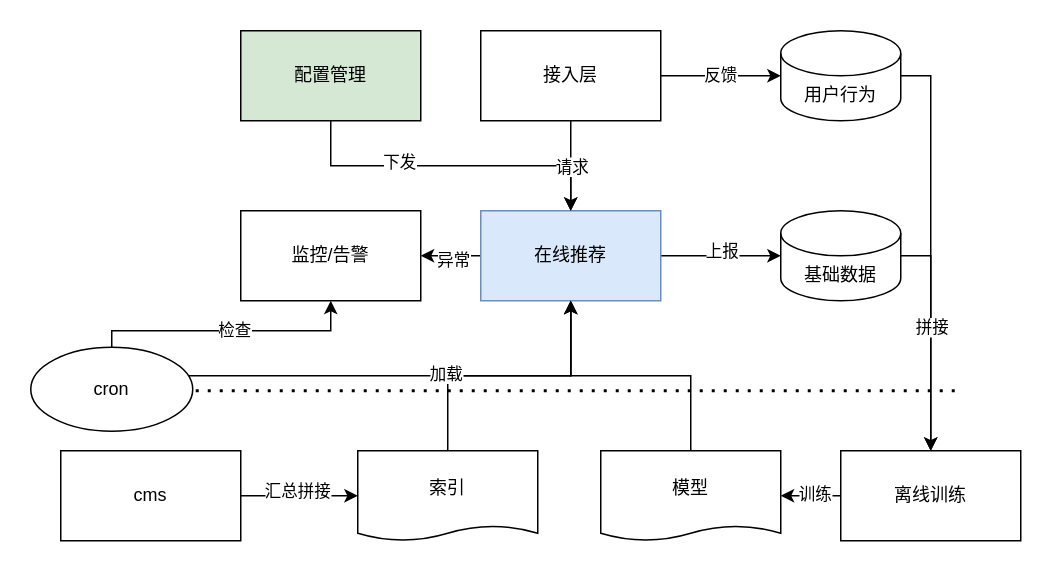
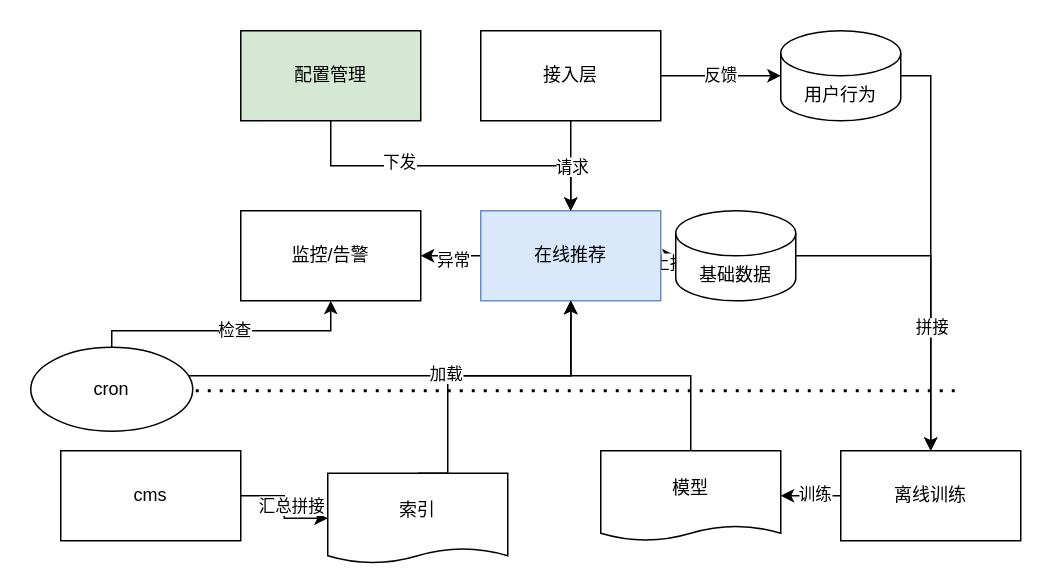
(841, 256) -> (736, 256)
(448, 496) -> (418, 518)
